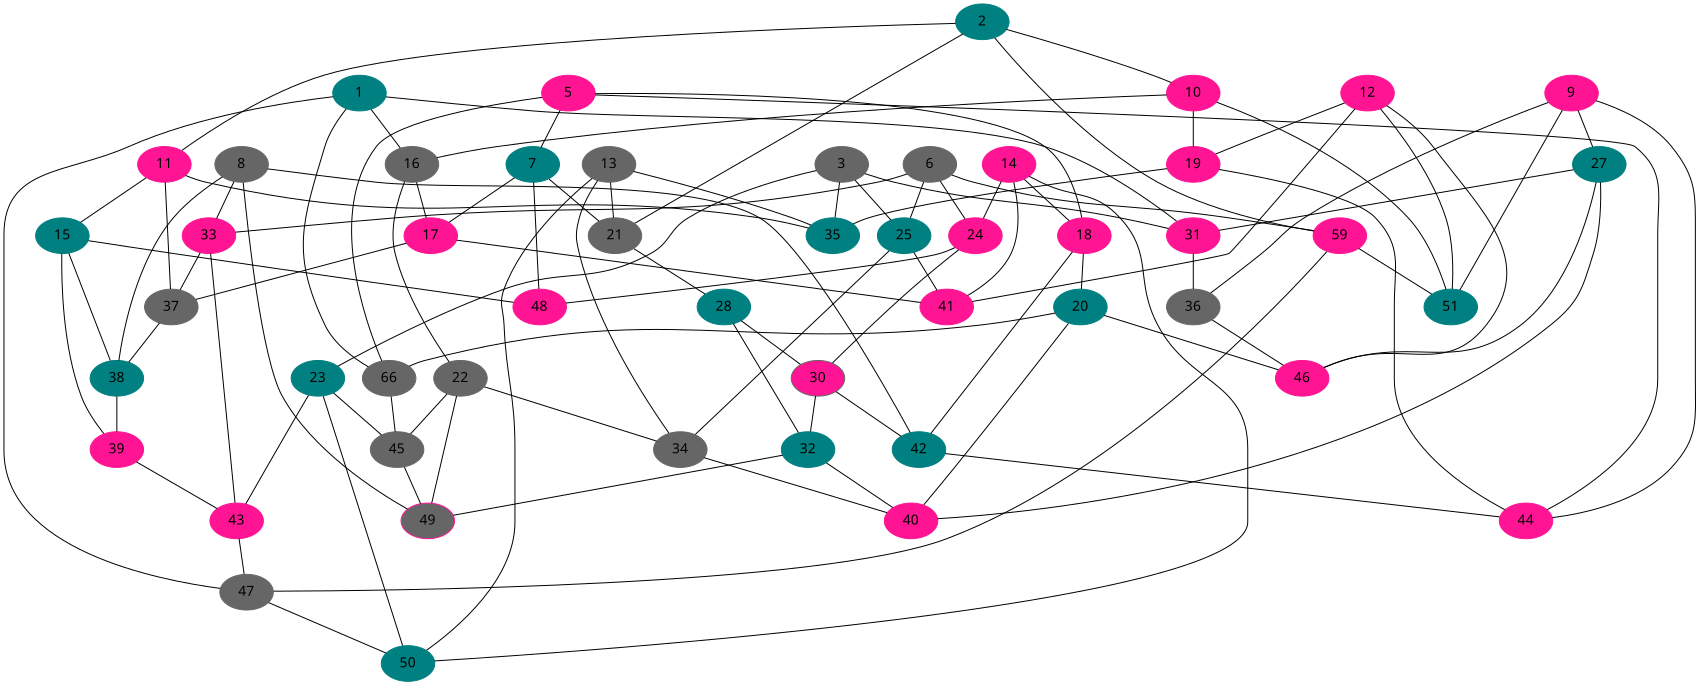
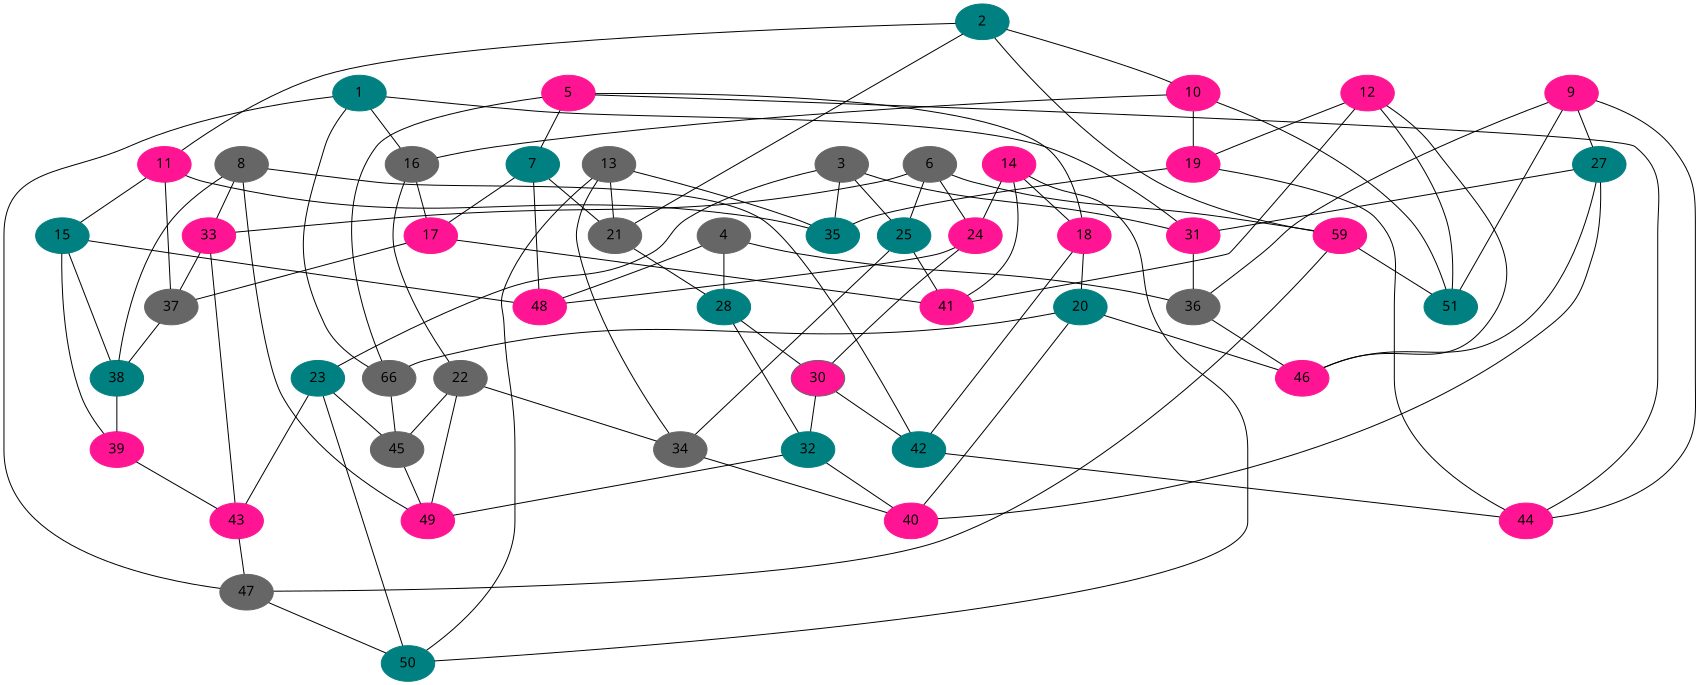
none -> (724, 236)
(428, 521) -> (428, 521)
